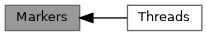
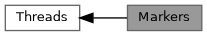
(110, 18) -> (110, 18)
